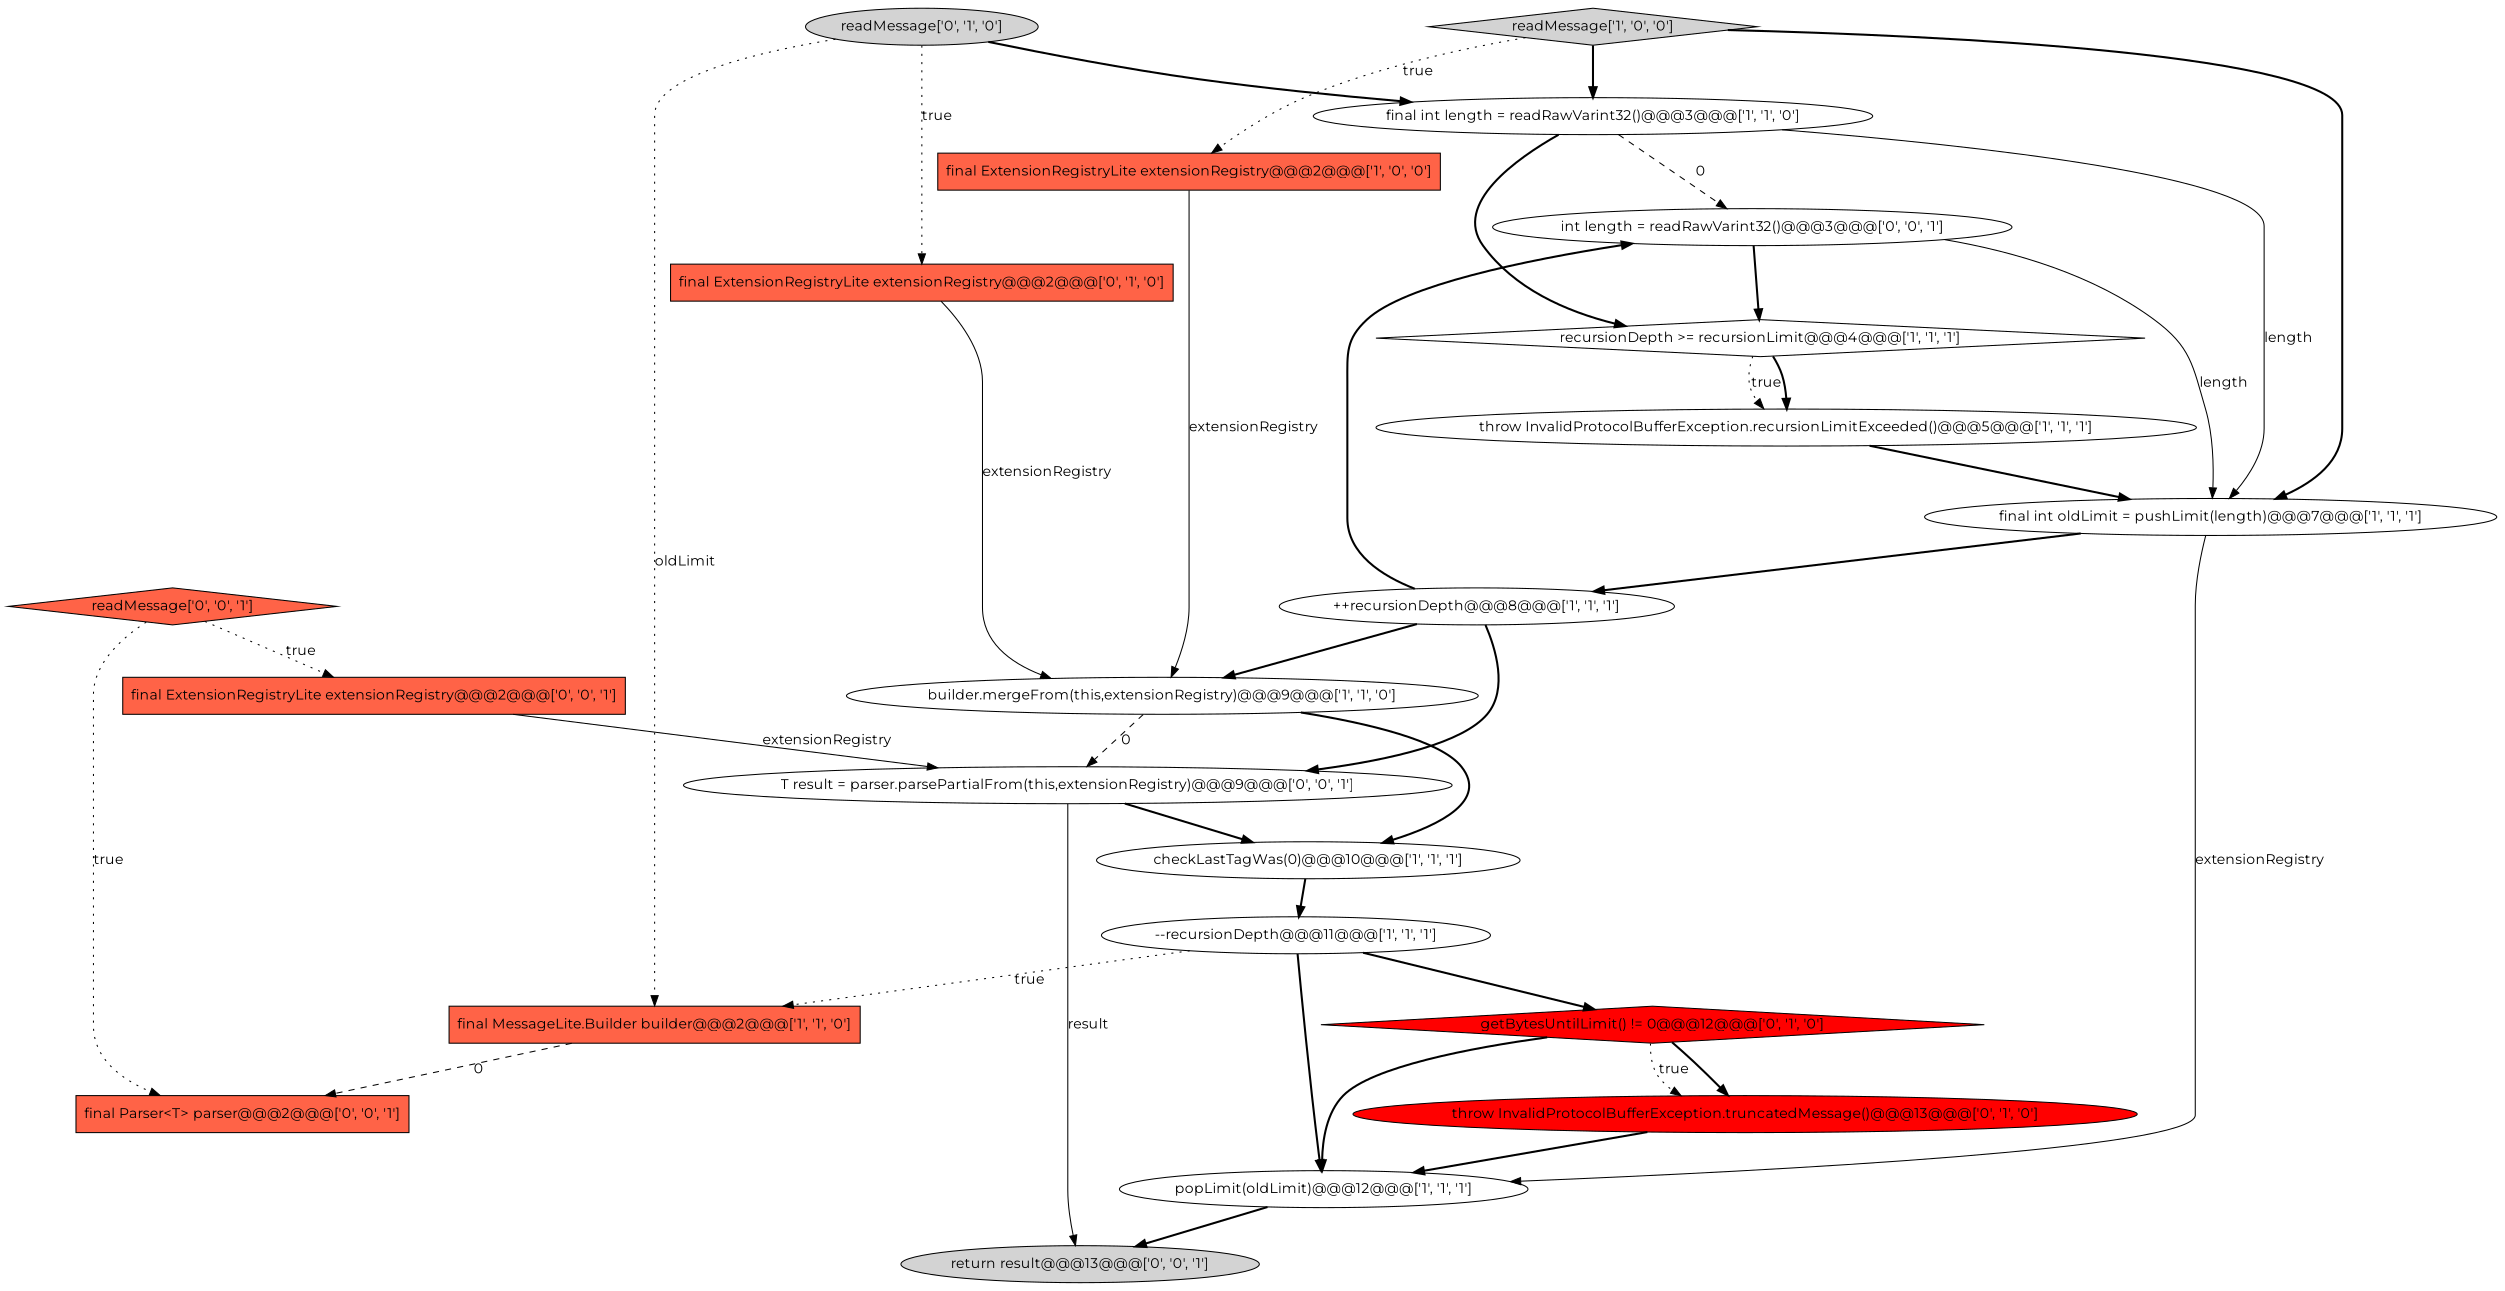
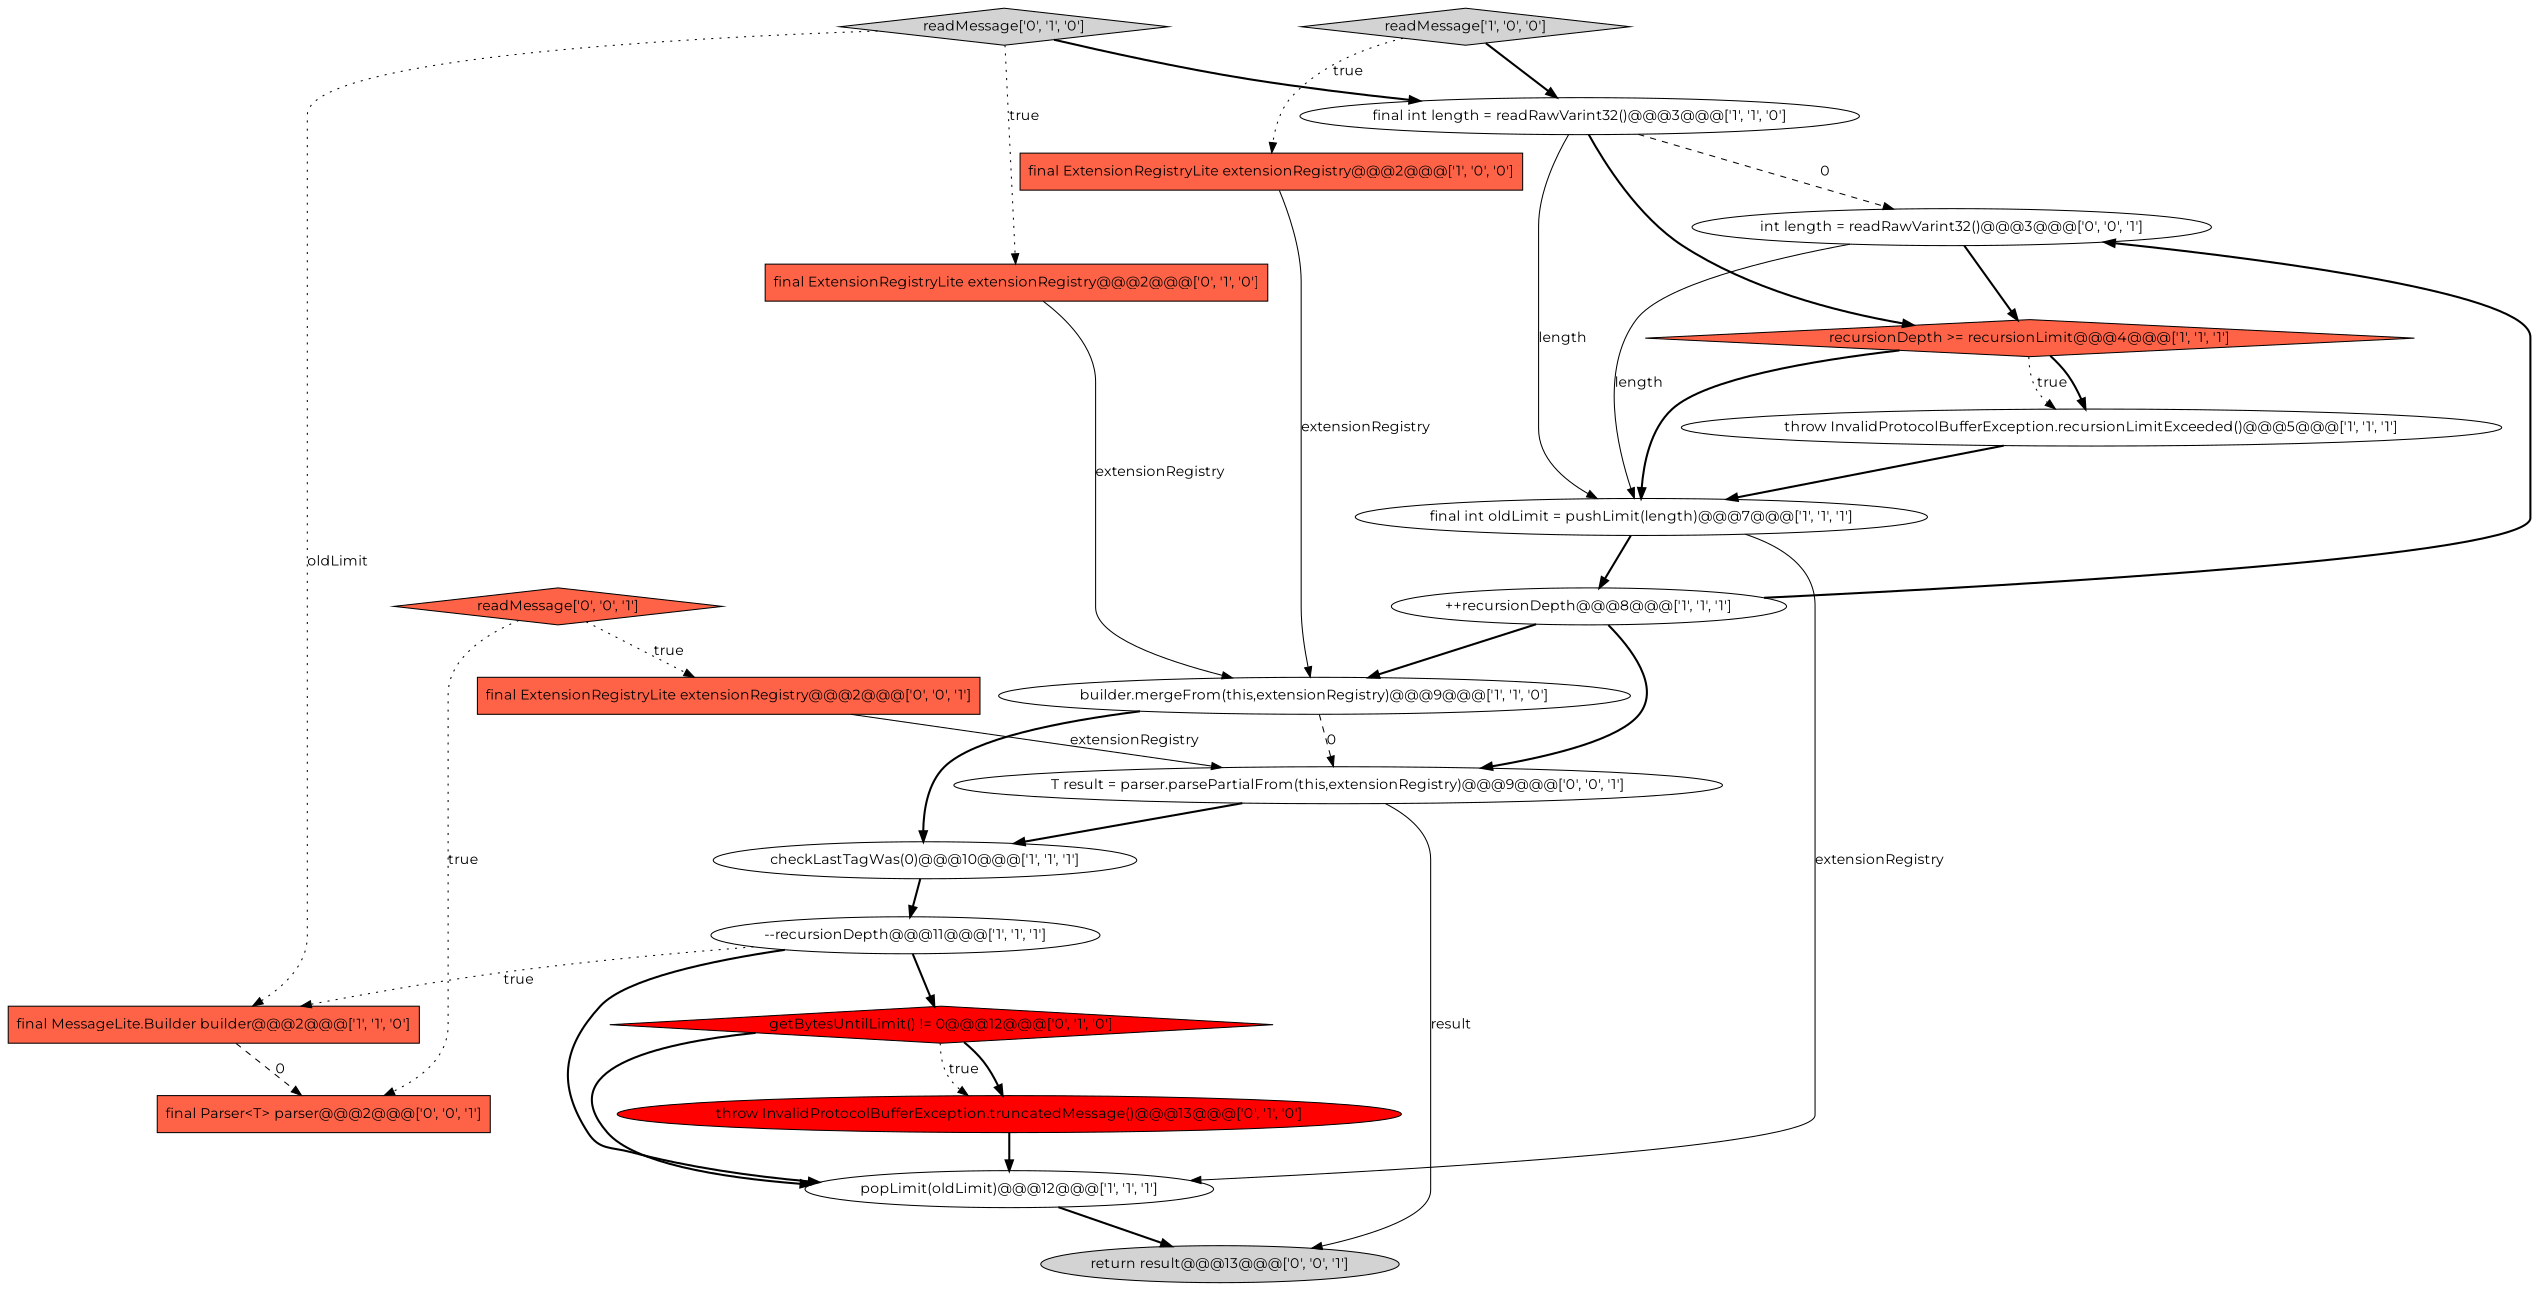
(922, 27) -> (1004, 27)
(2244, 70) -> (1740, 379)
(1760, 338) -> (2030, 338)
